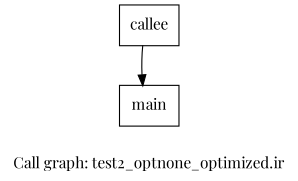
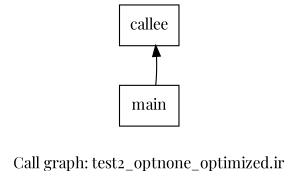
(142, 60) -> (157, 71)
